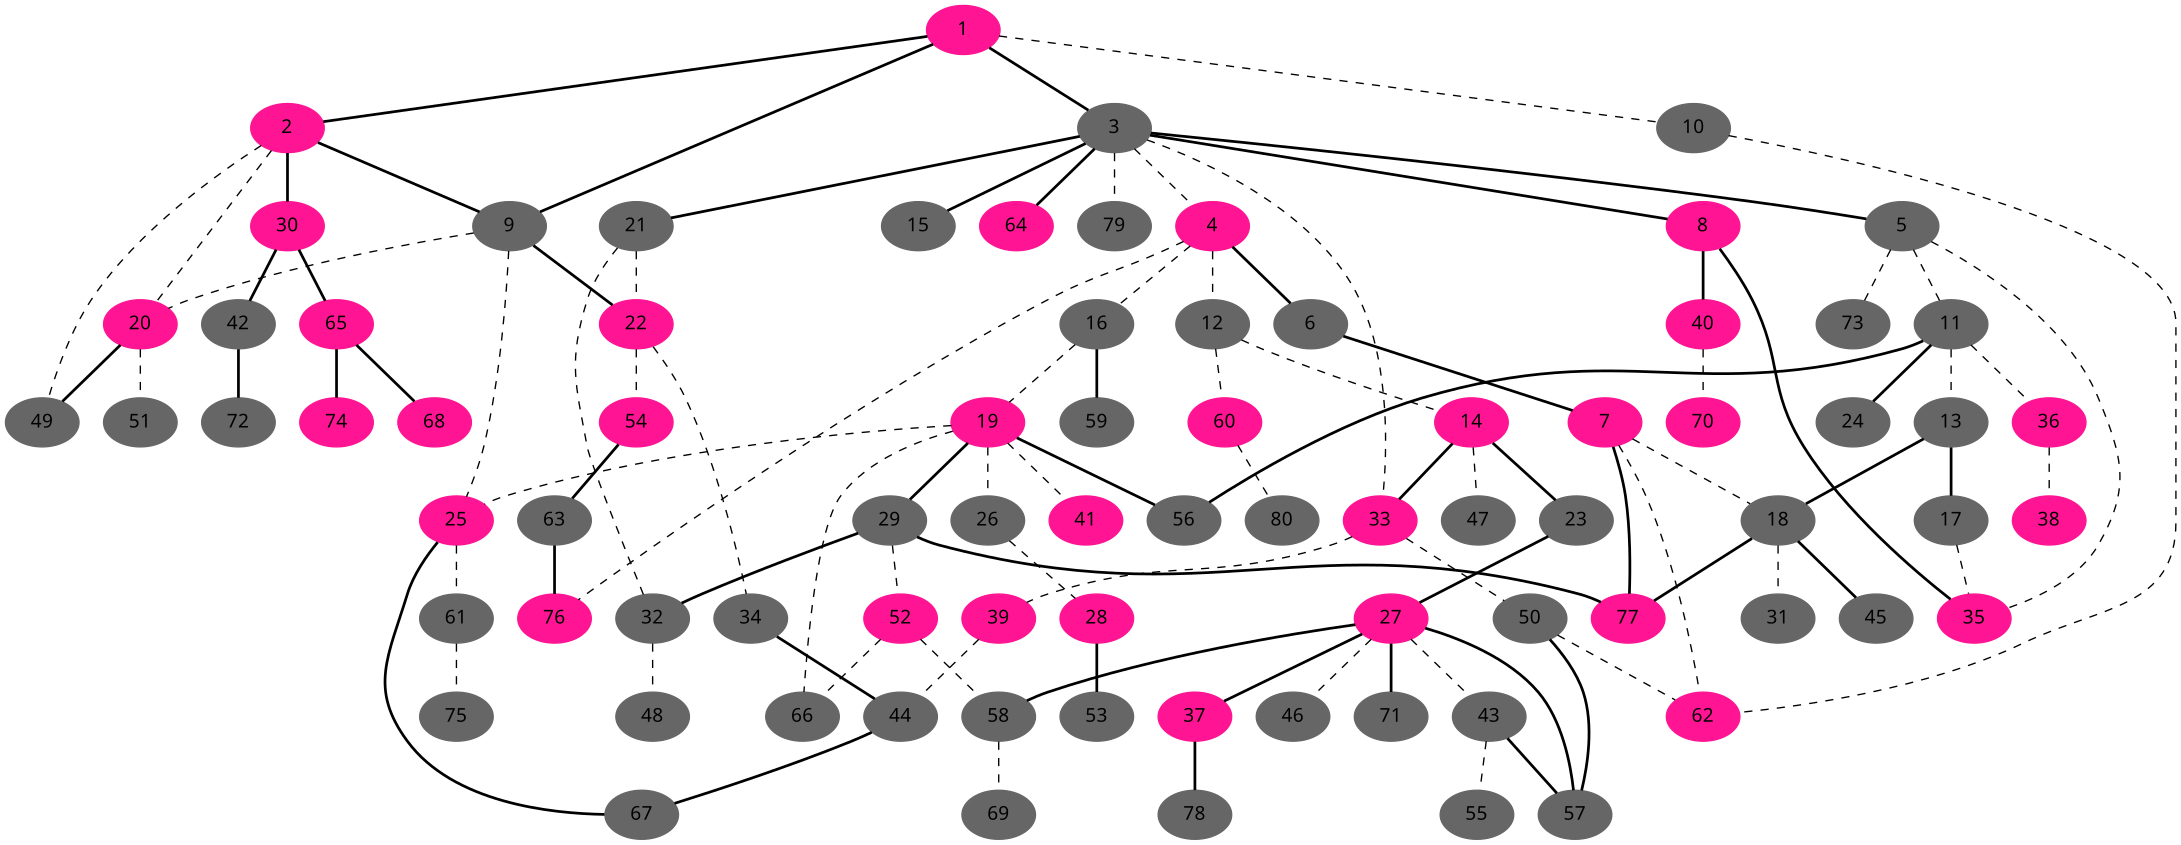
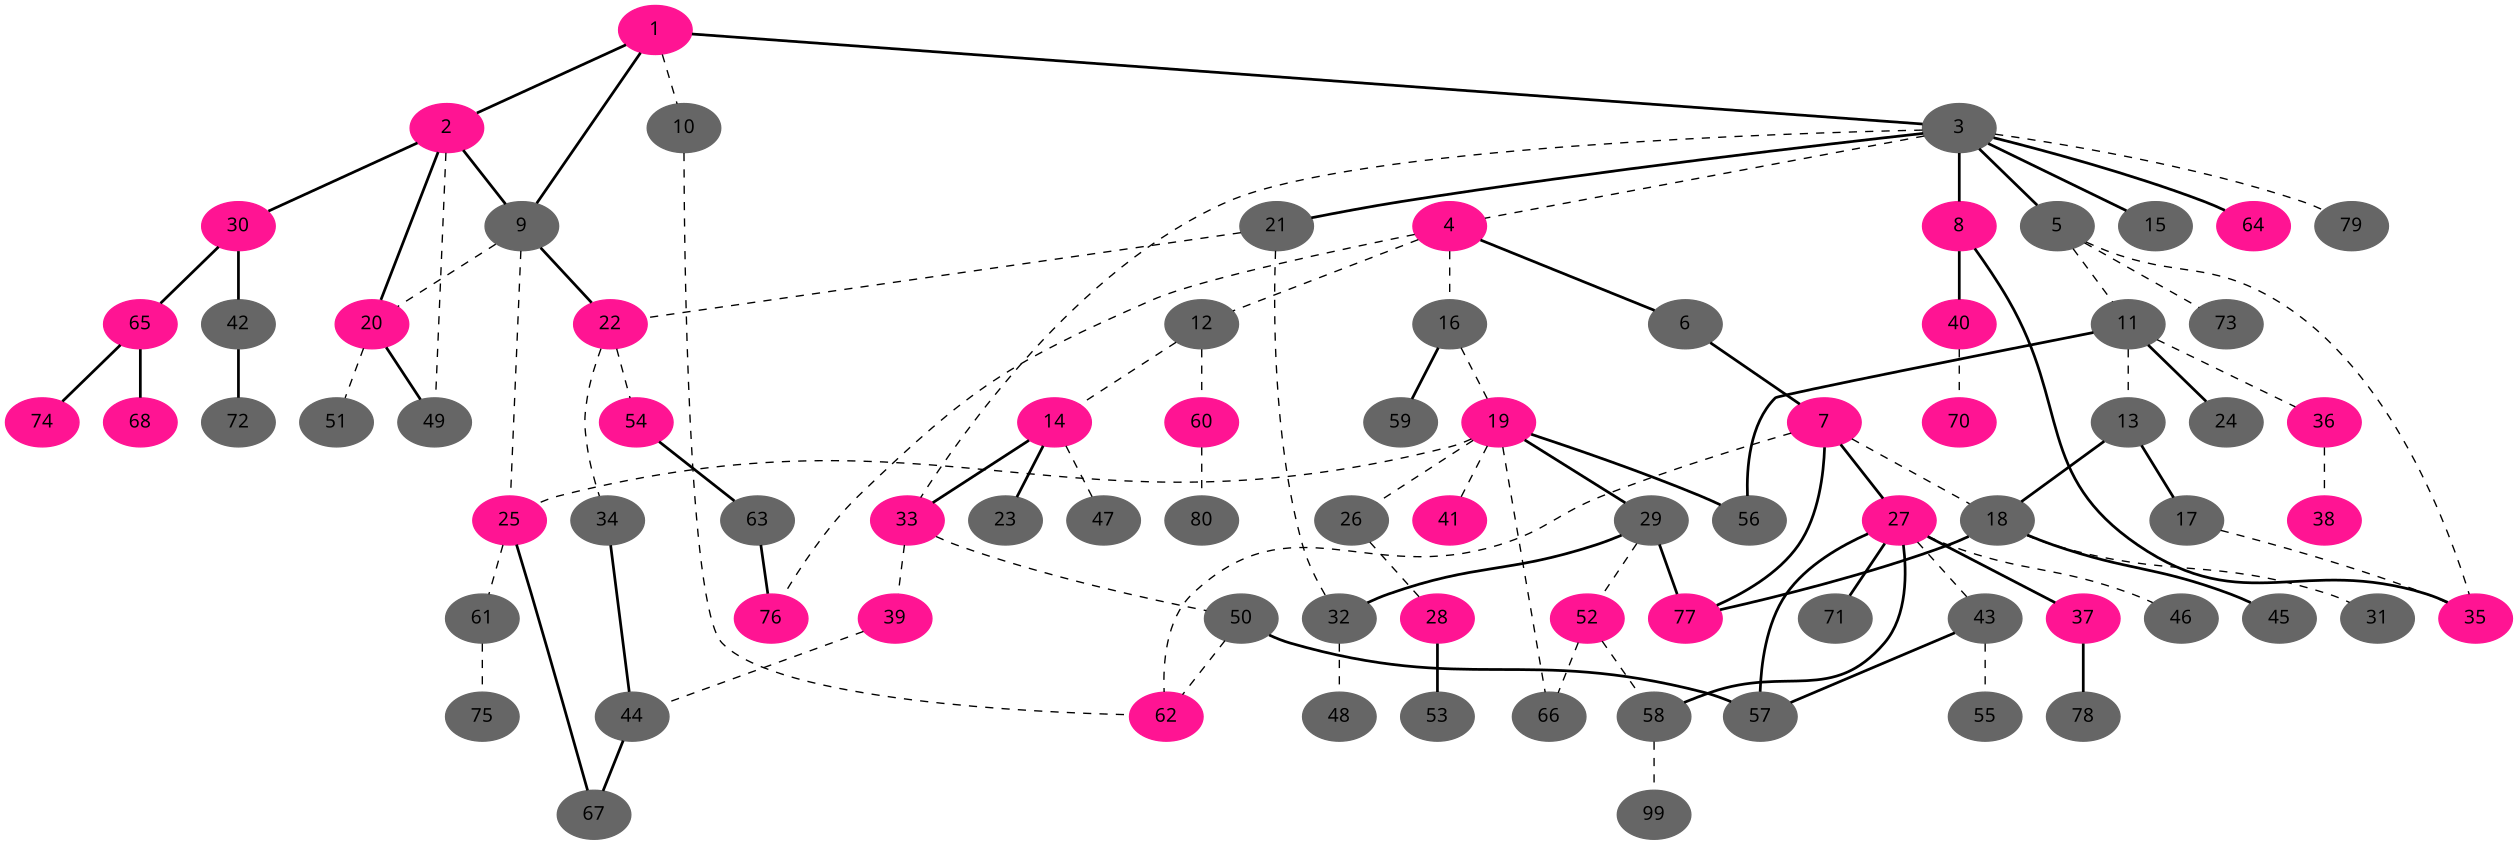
(214, 226) -> (410, 226)
(1490, 566) -> (1862, 471)
(999, 815) -> (1654, 815)
